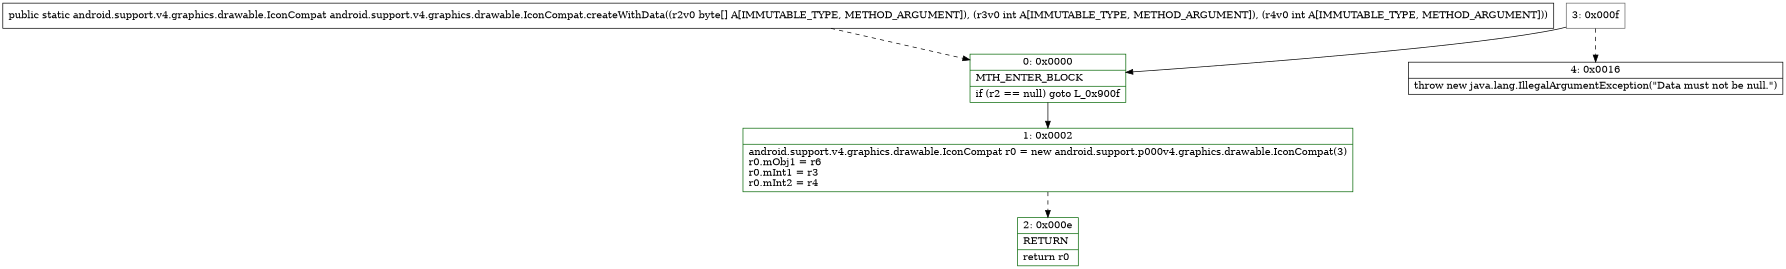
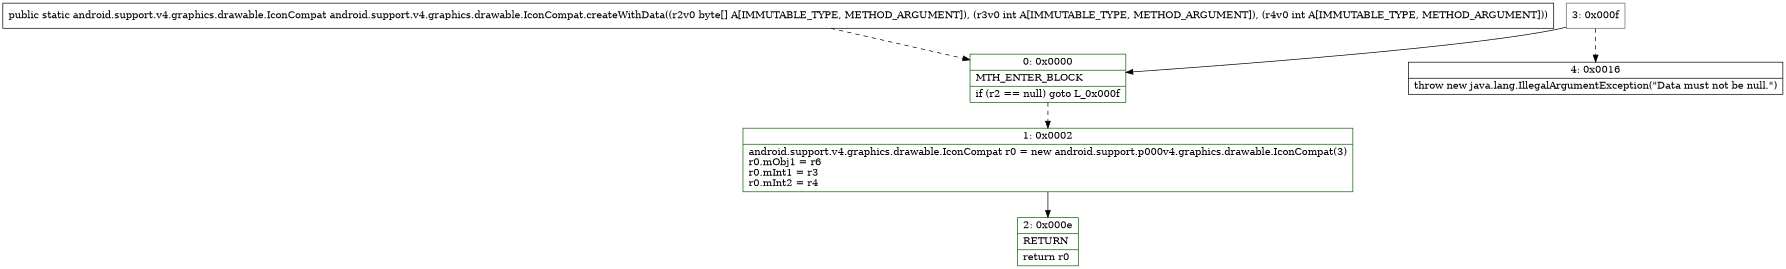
(1048, 94) -> (1048, 94)
(1048, 112) -> (1048, 112)
(1048, 201) -> (1048, 201)
